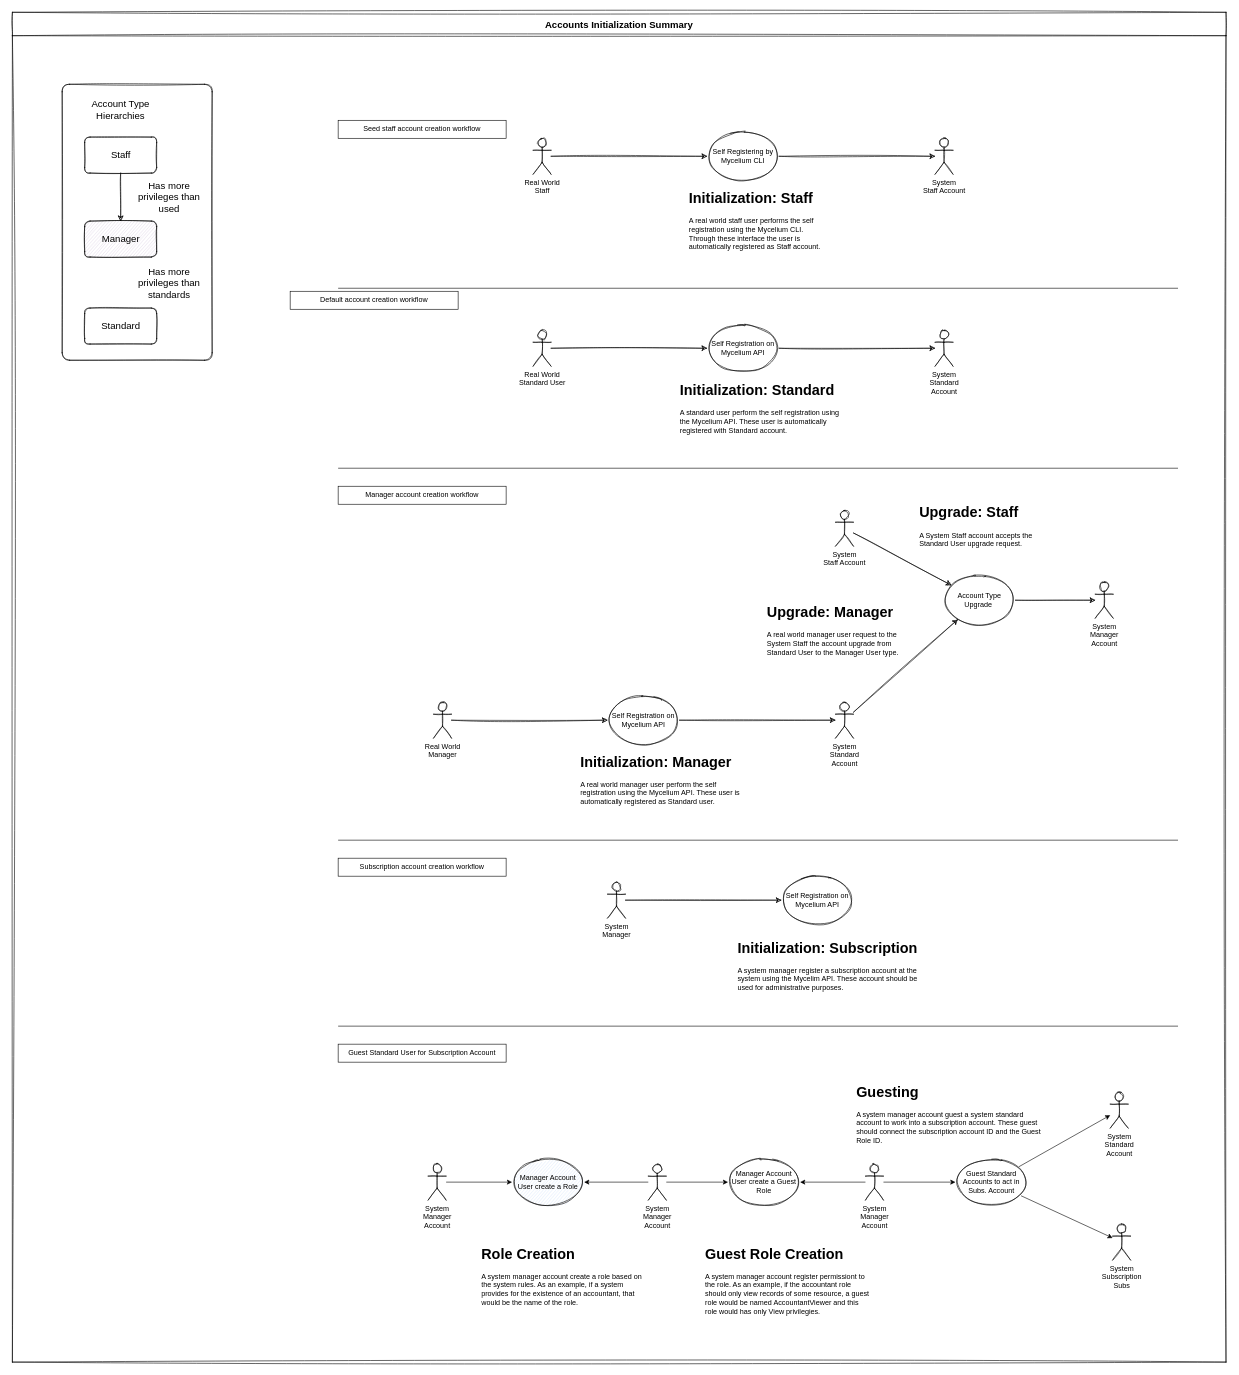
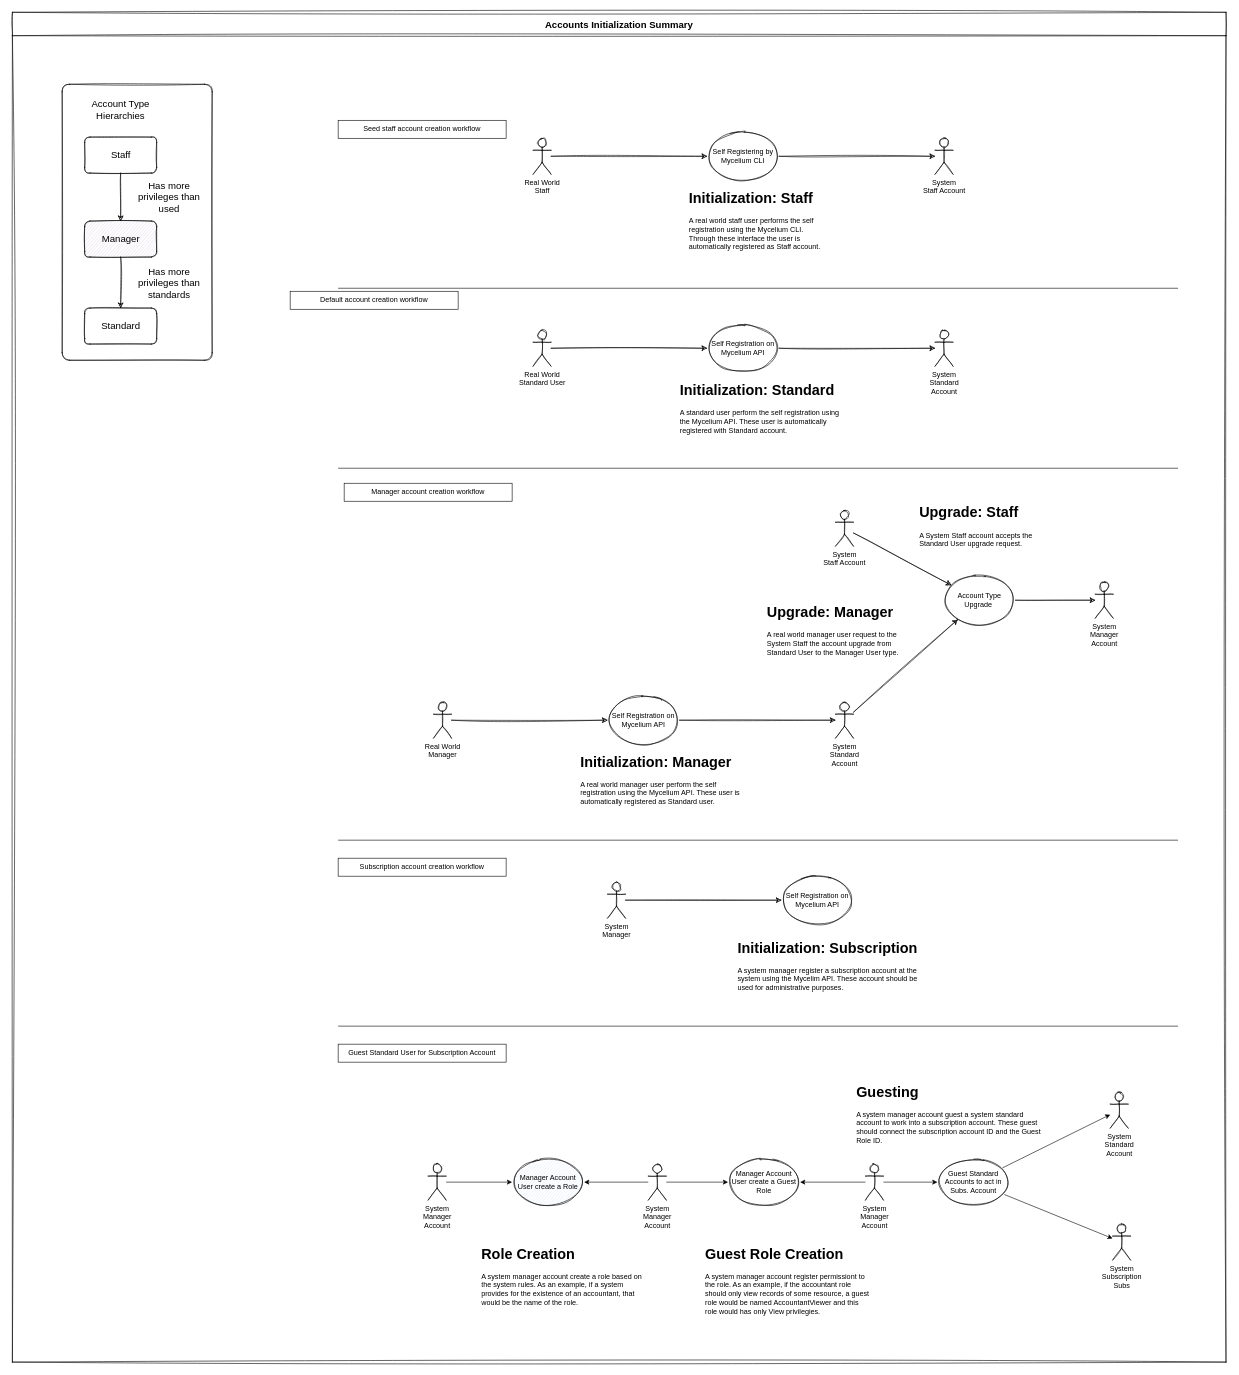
none -> (121, 281)
(422, 495) -> (428, 492)
(992, 1182) -> (974, 1182)
